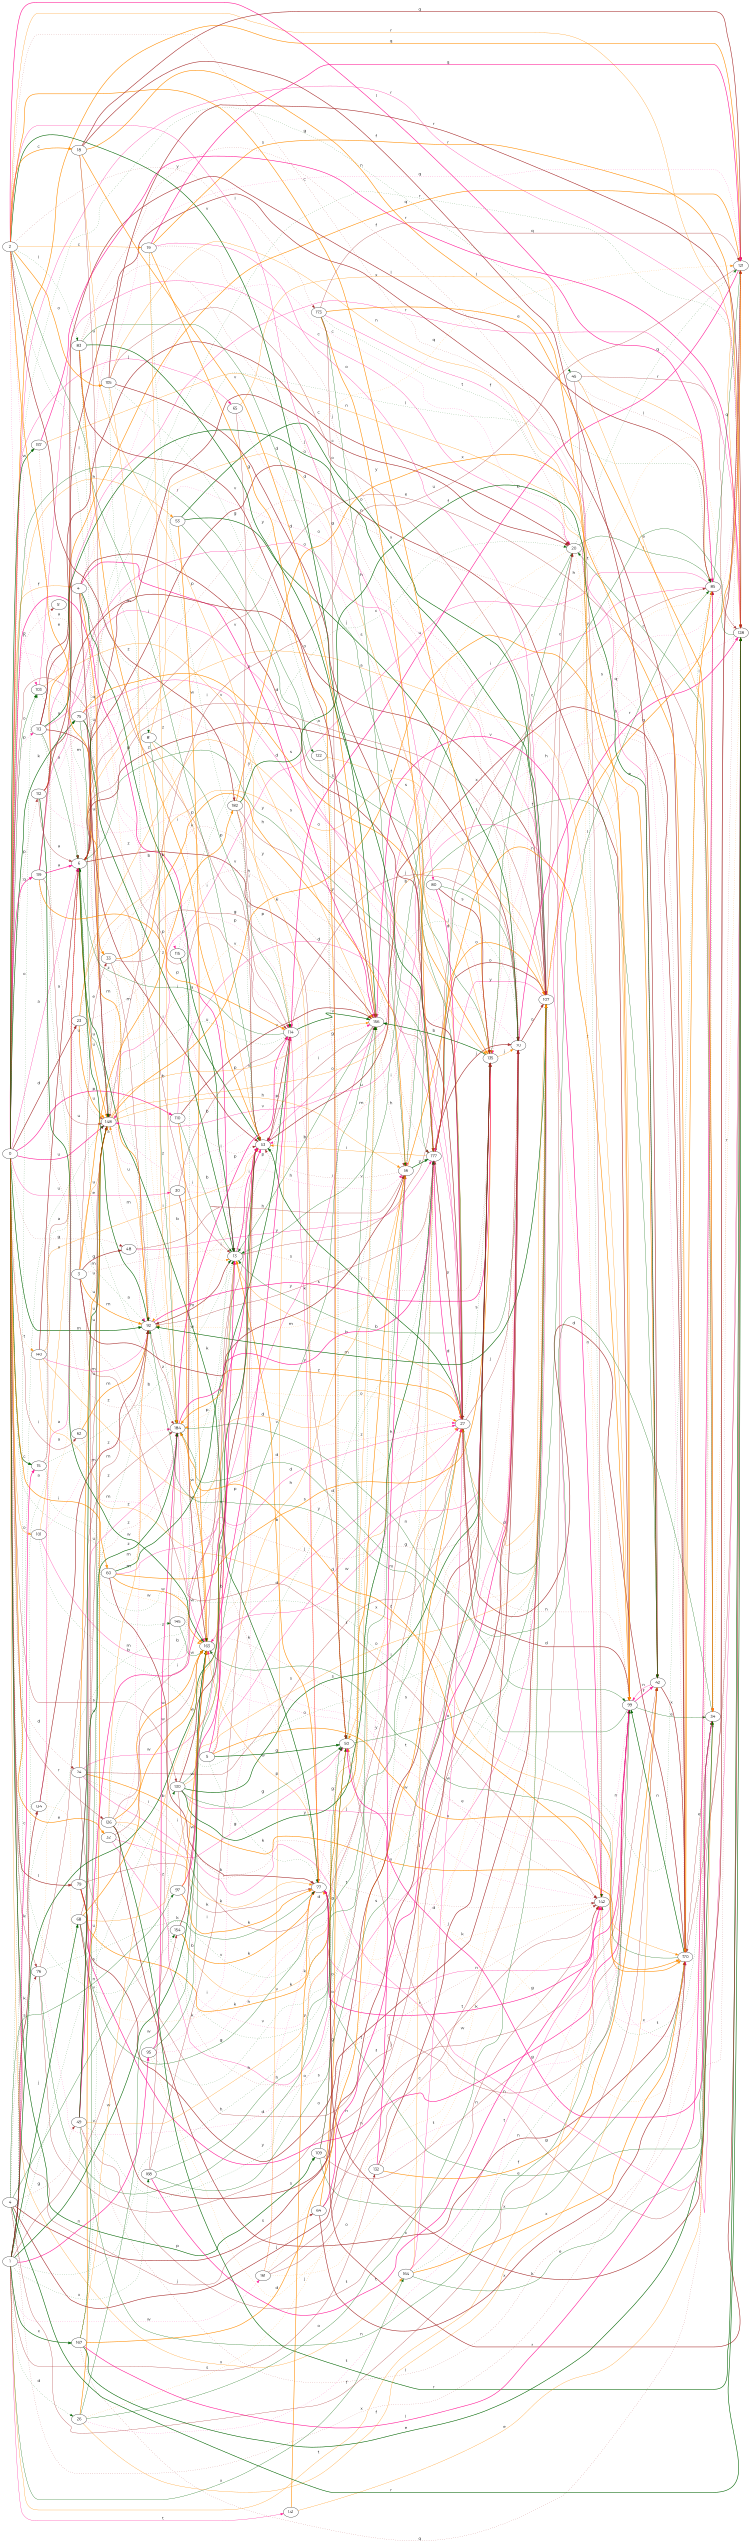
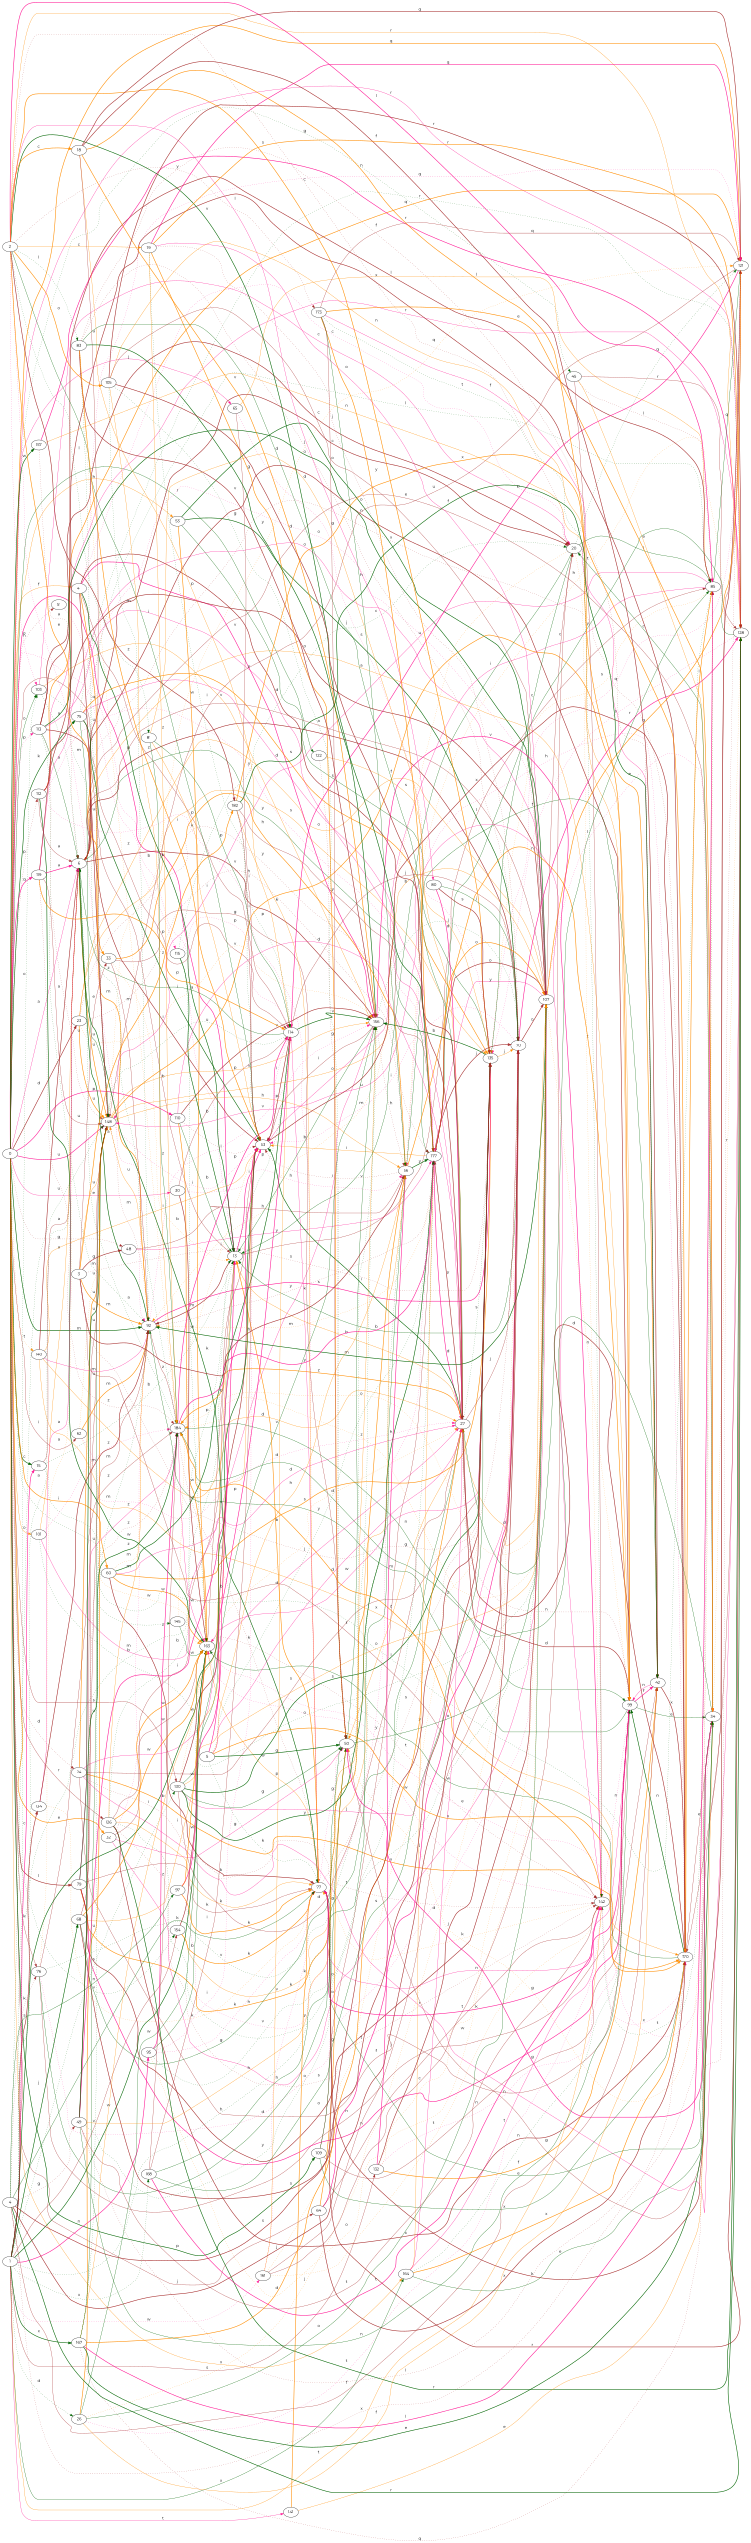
(325, 1278) -> (325, 1278)
